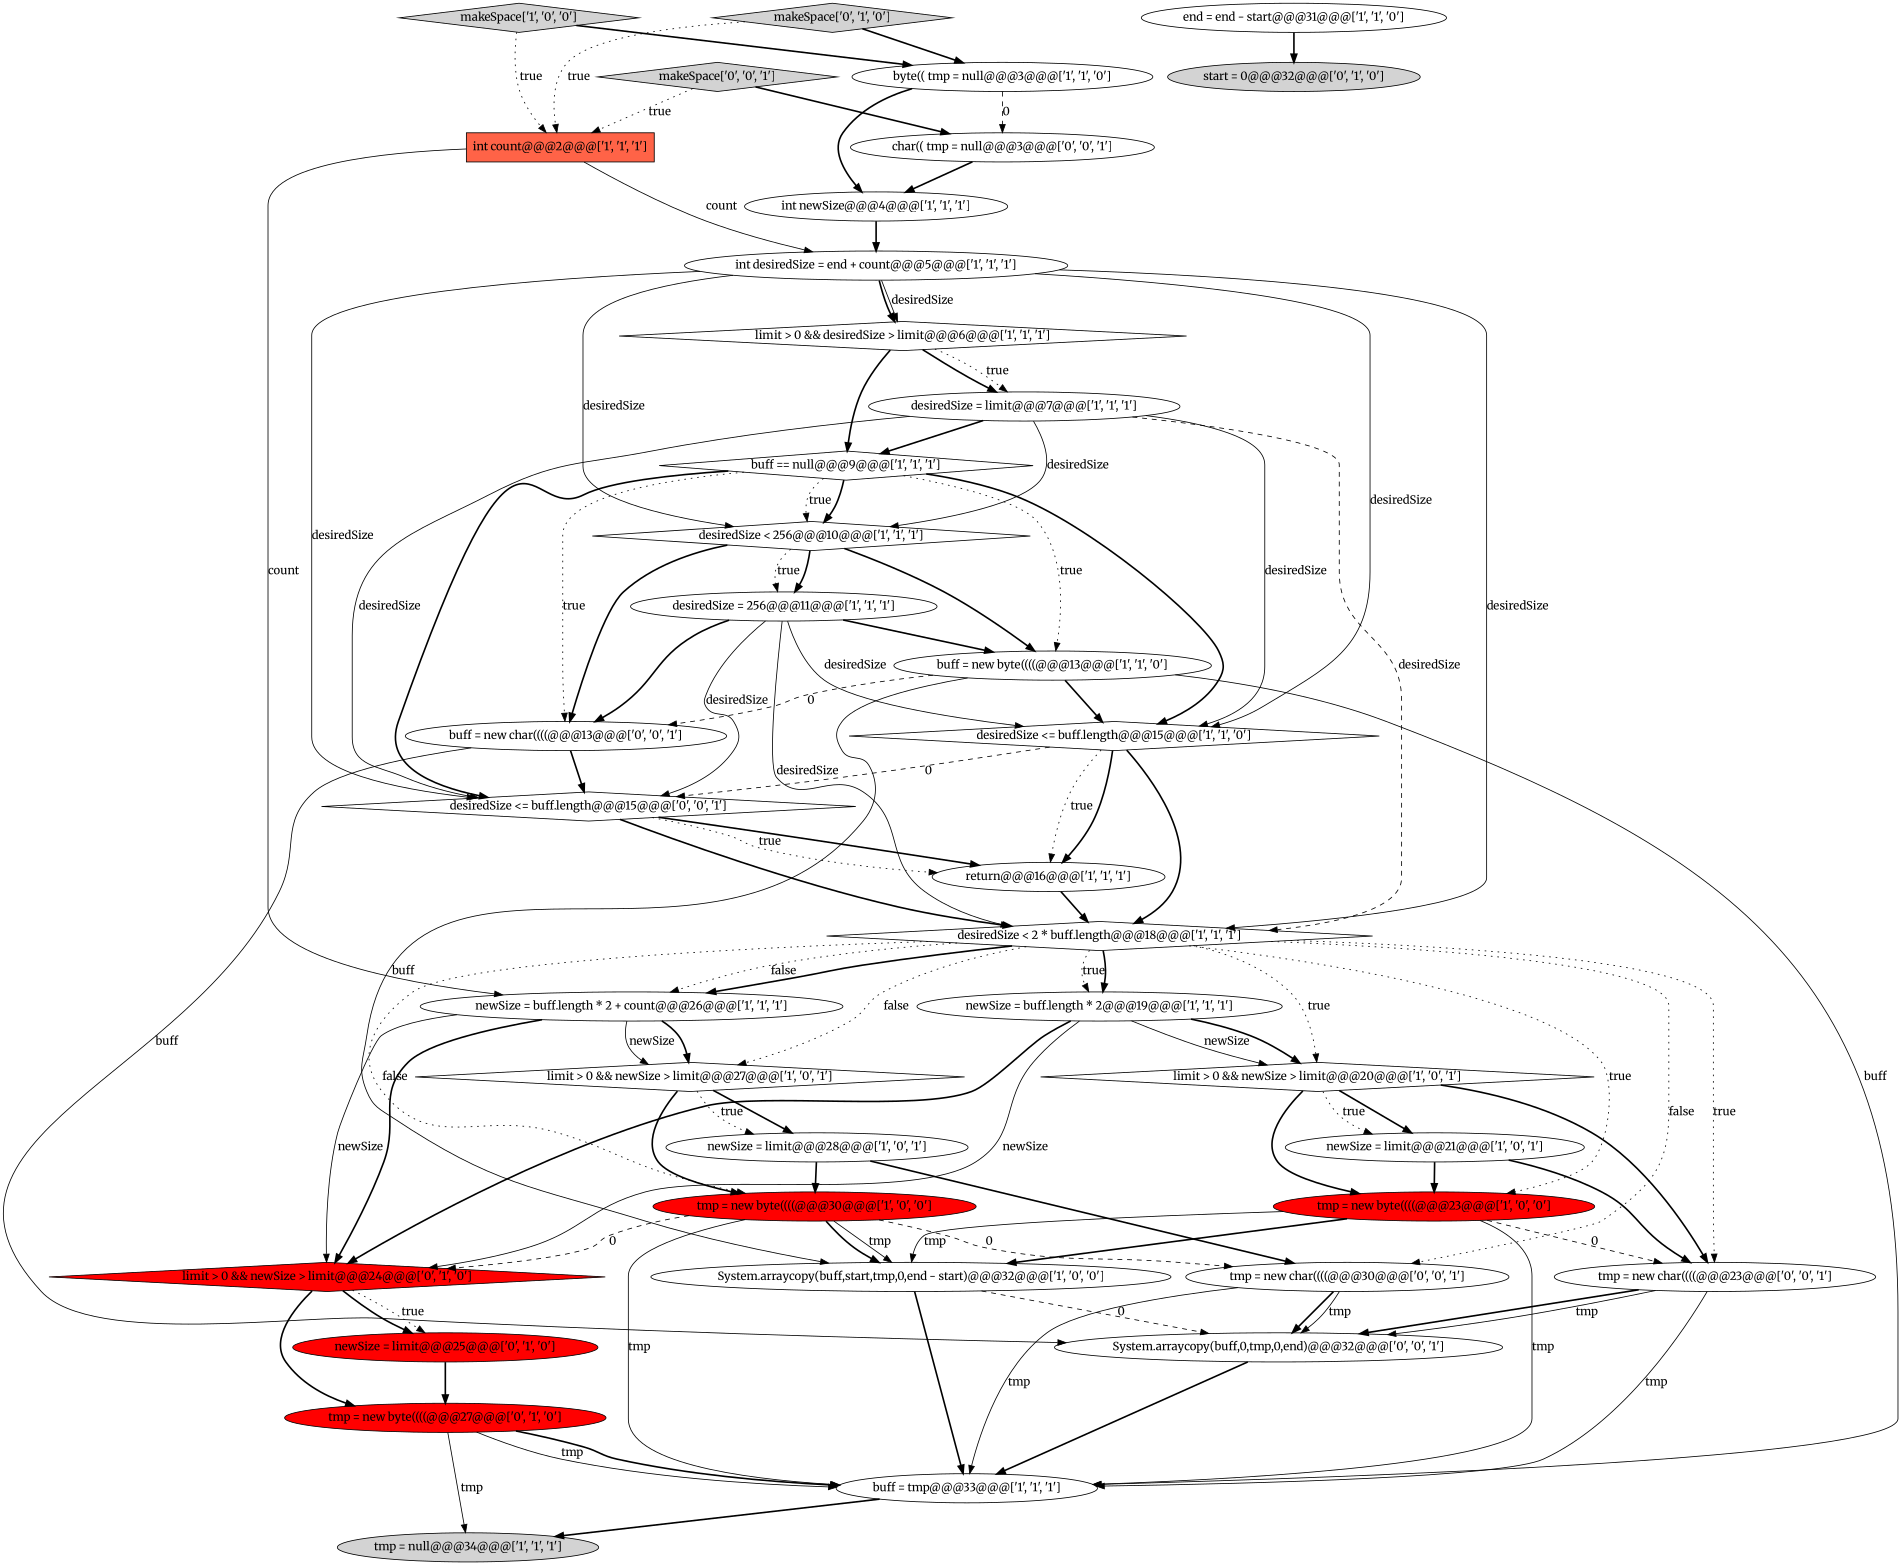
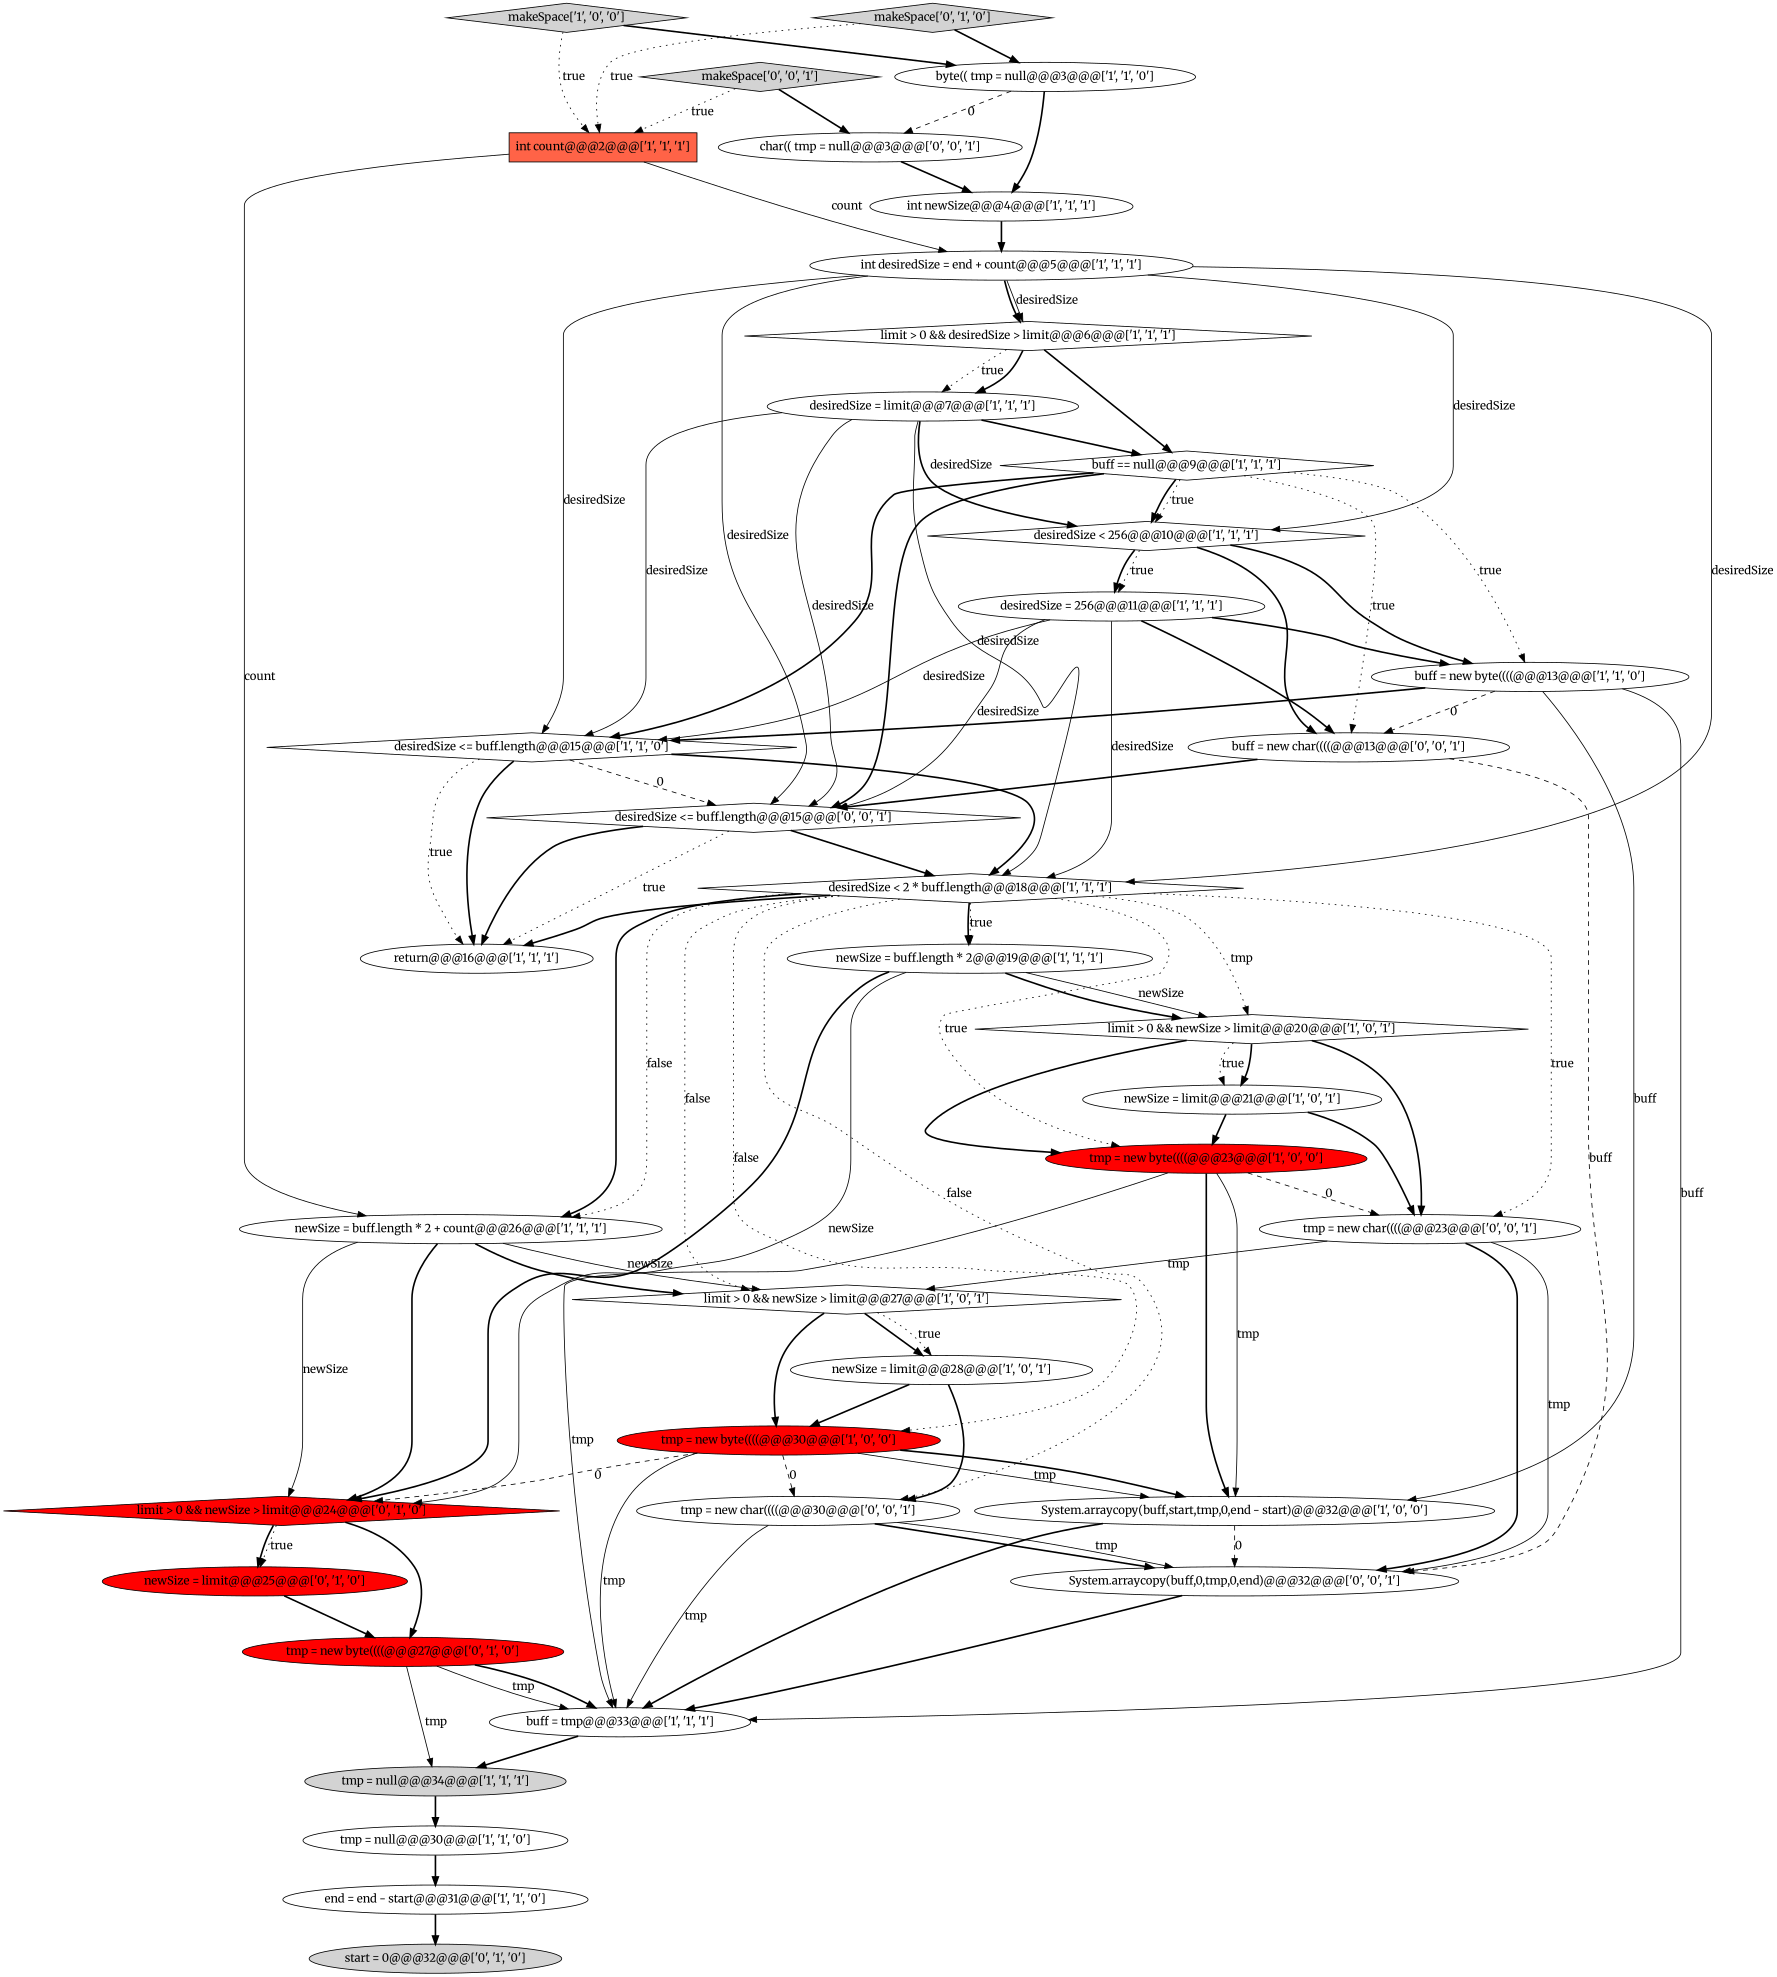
(993, 505) -> (972, 503)
(1369, 635) -> (1026, 681)
(1072, 904) -> (664, 908)
(1319, 1006) -> (1242, 959)
(151, 1323) -> (1590, 1176)
(1544, 1459) -> (1131, 1265)
none -> (435, 1840)
